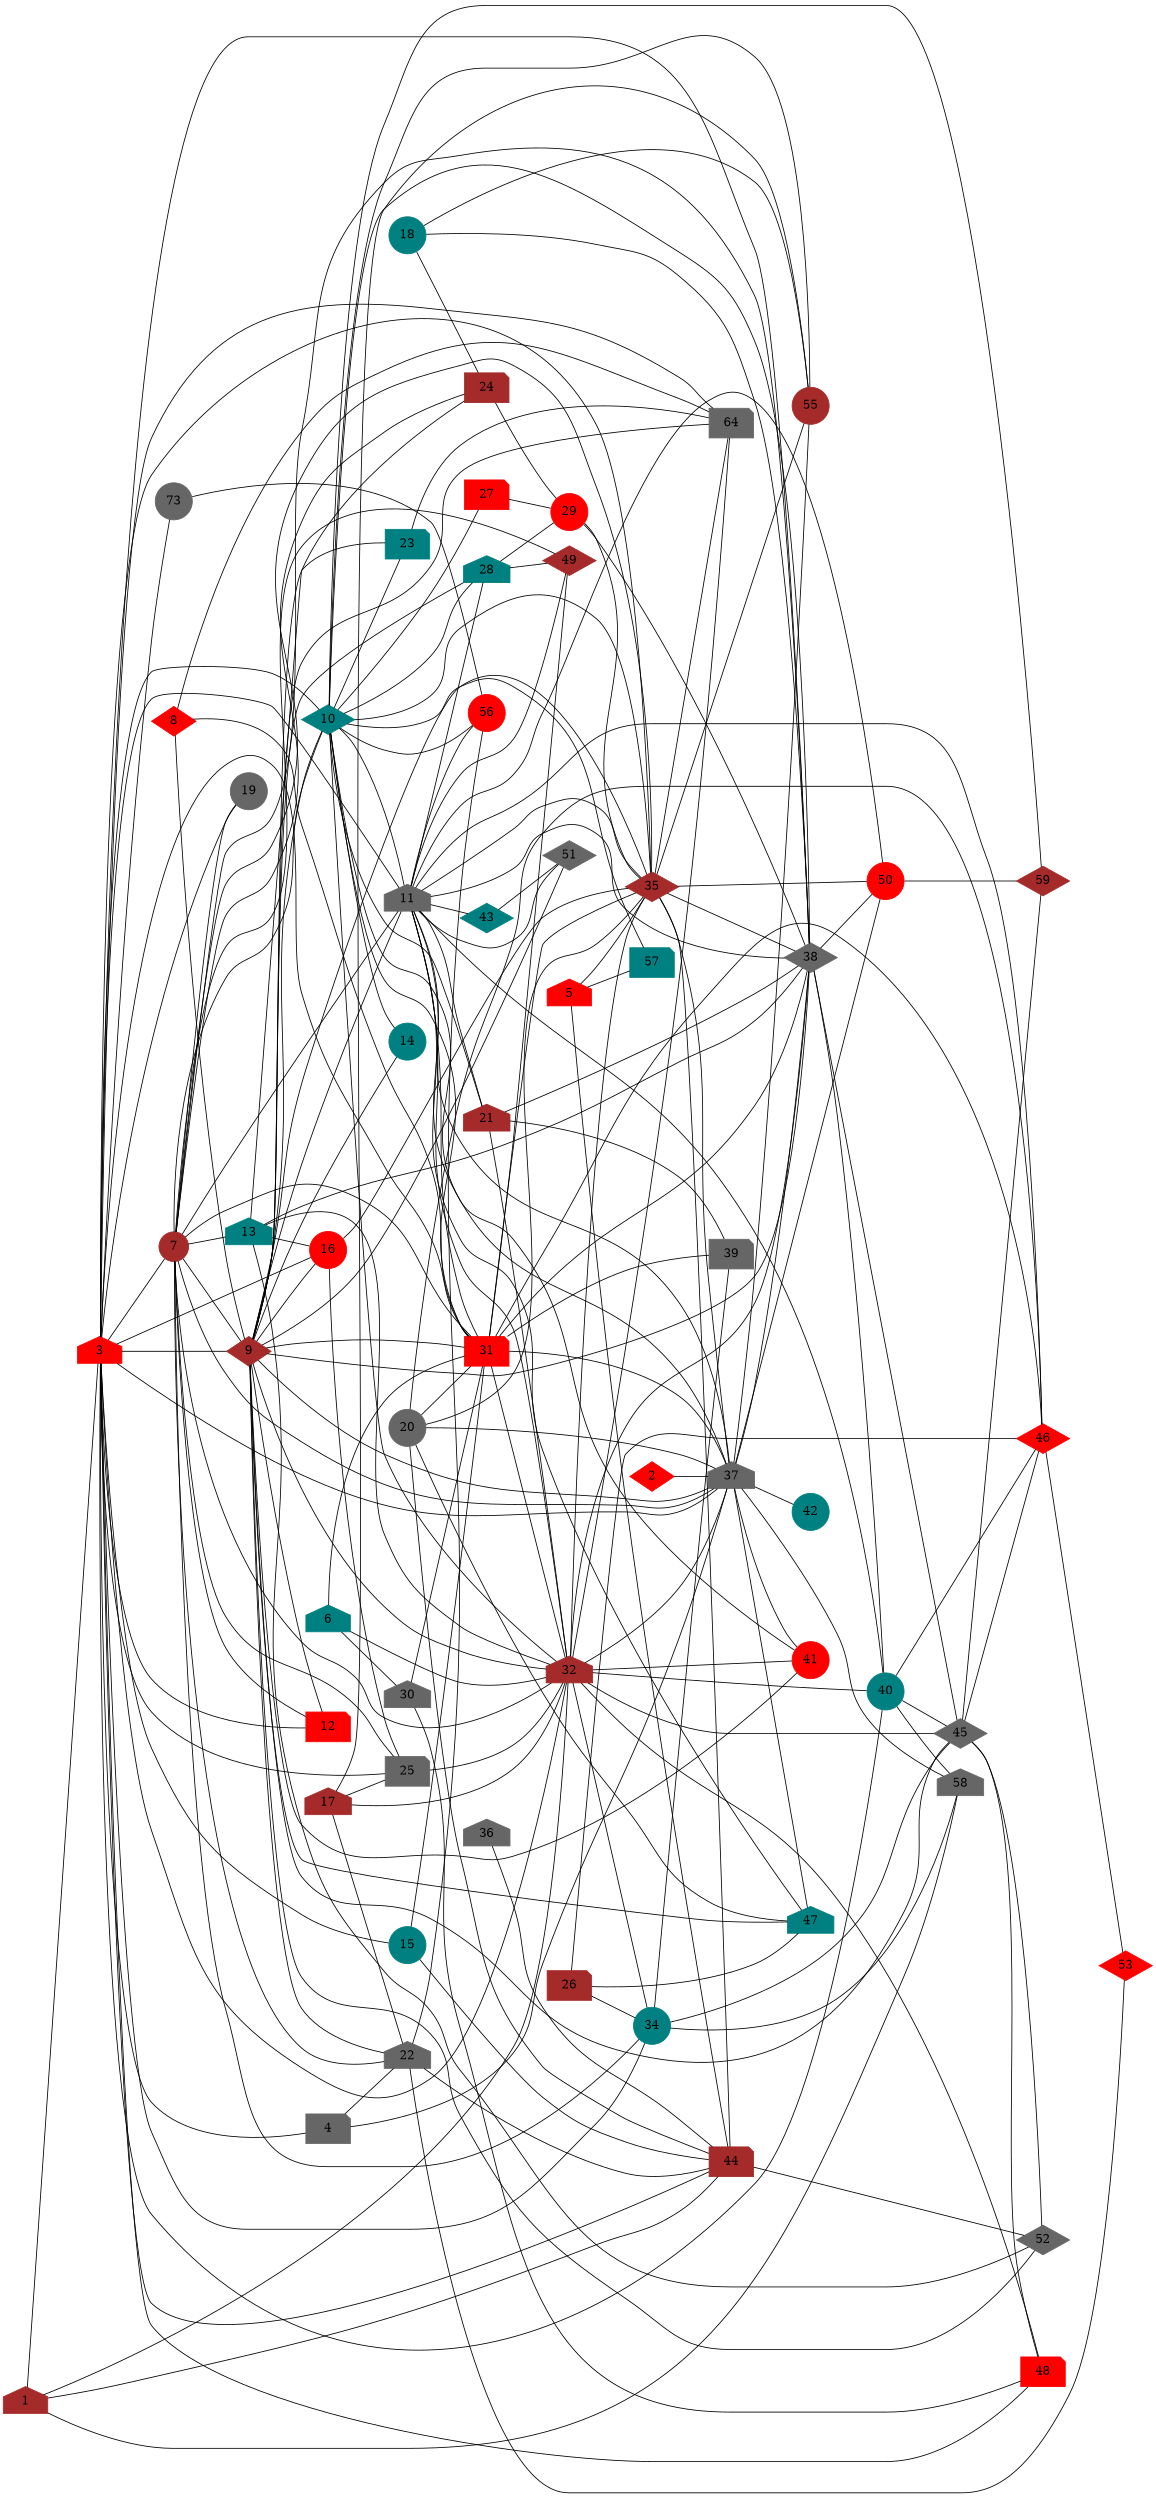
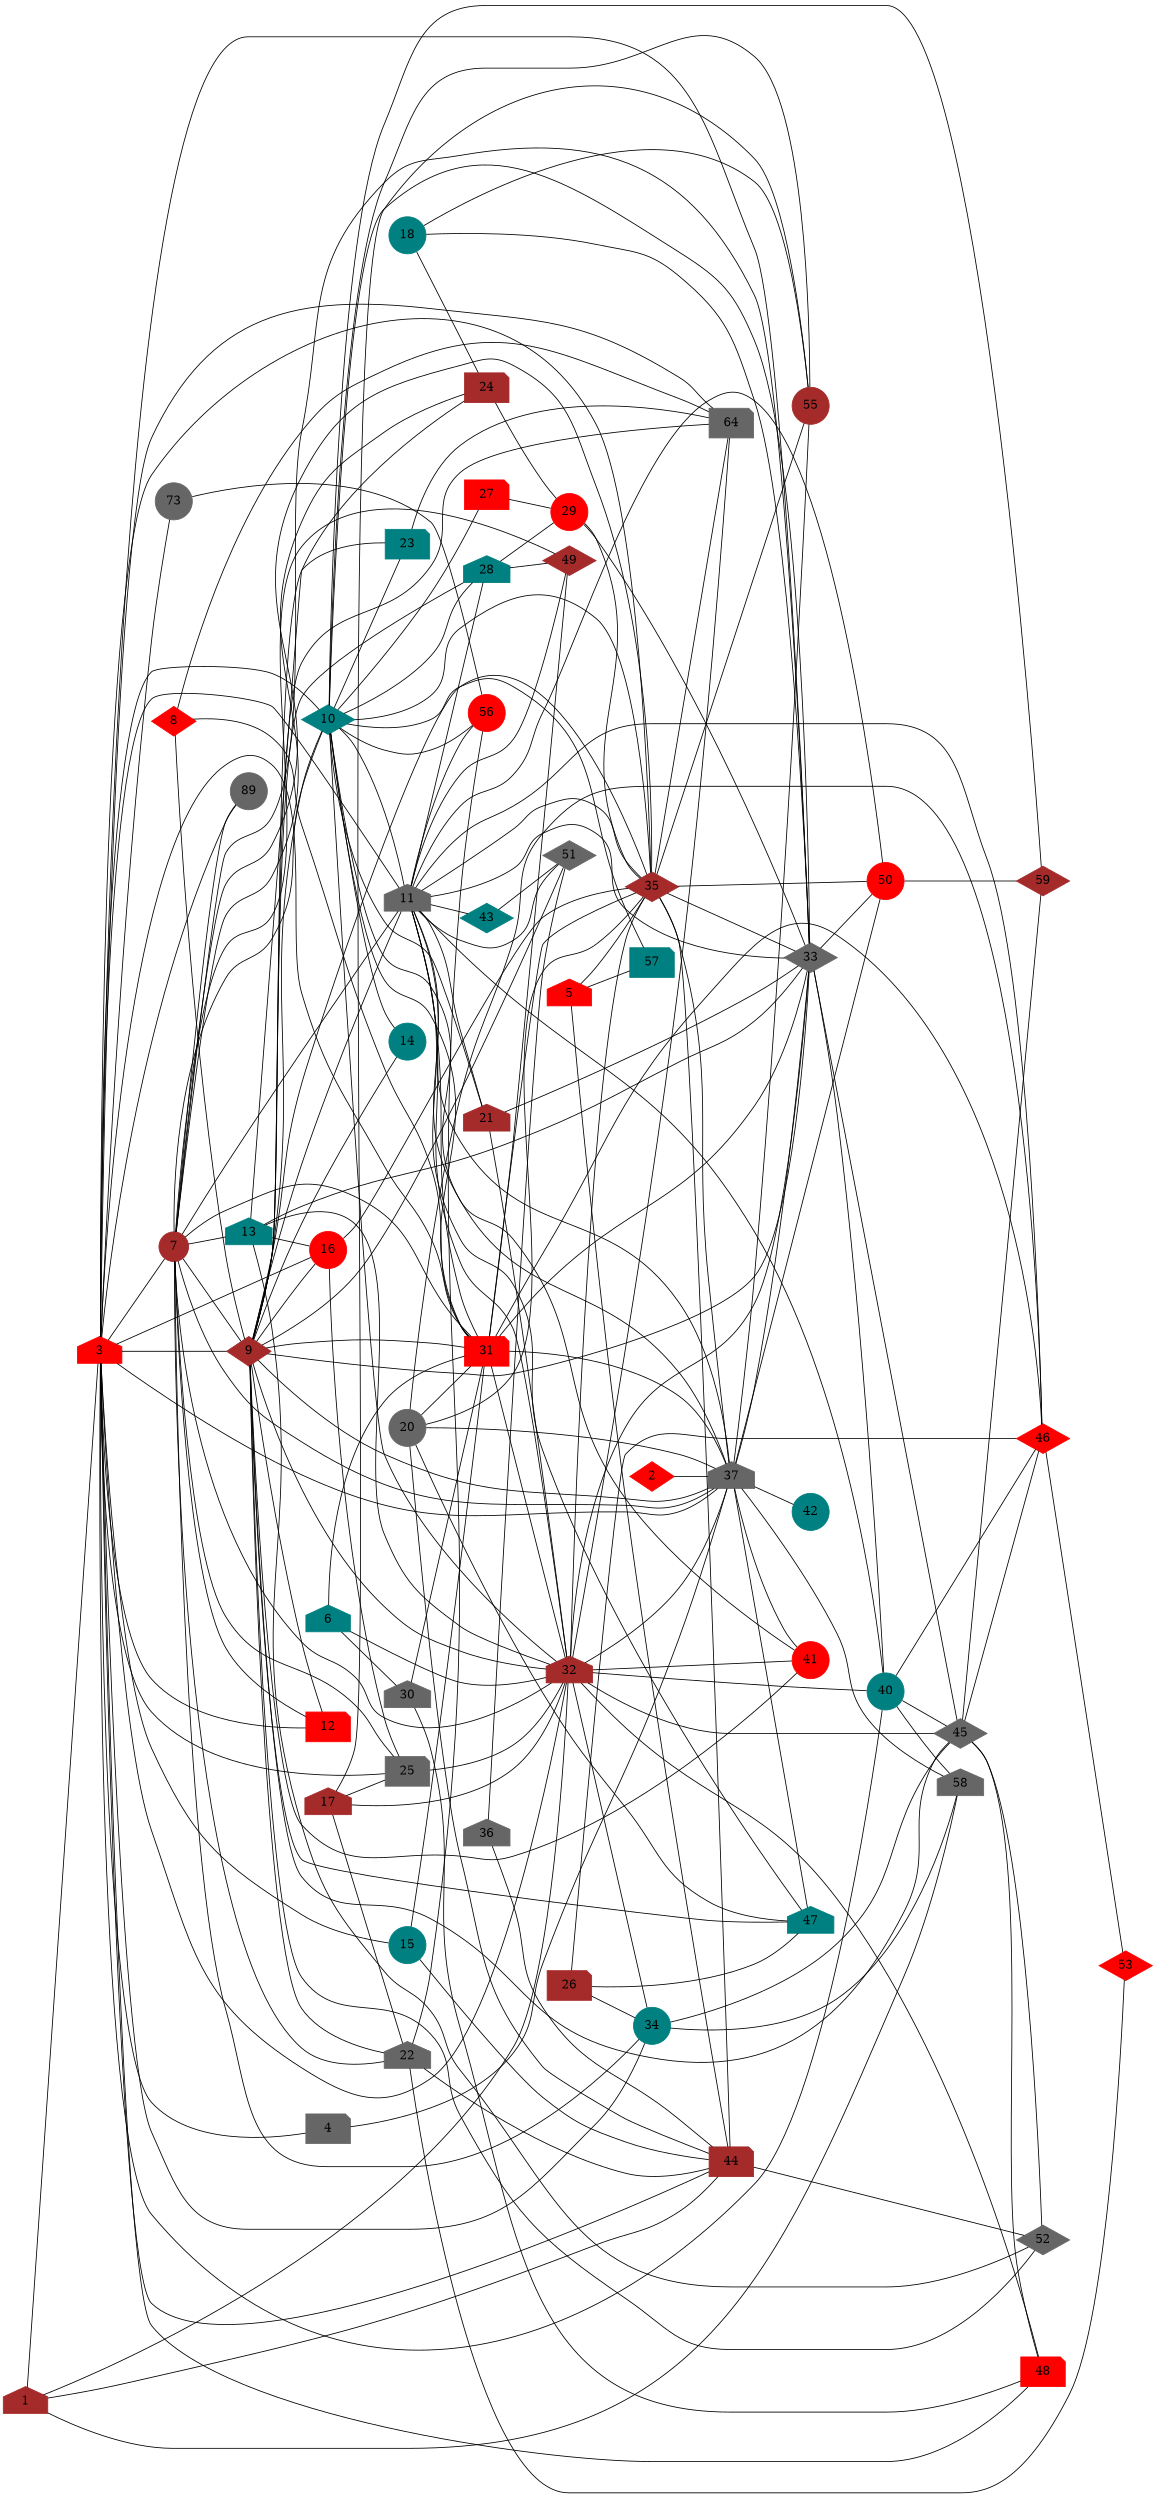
(249, 791) -> (249, 791)
(811, 958) -> (811, 958)
(731, 1254) -> none
none -> (513, 1390)
(369, 2091) -> none
